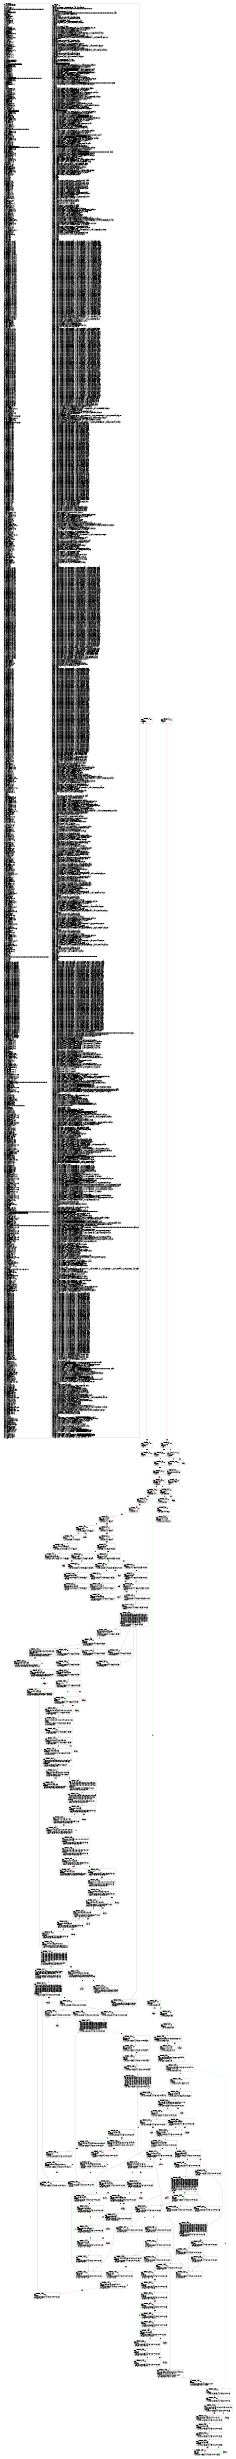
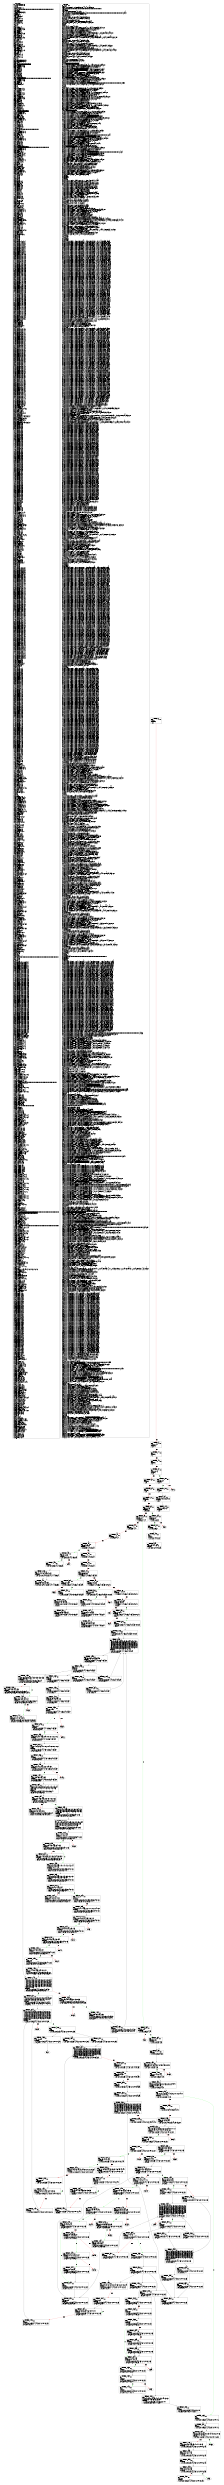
none -> (156, 1458)
